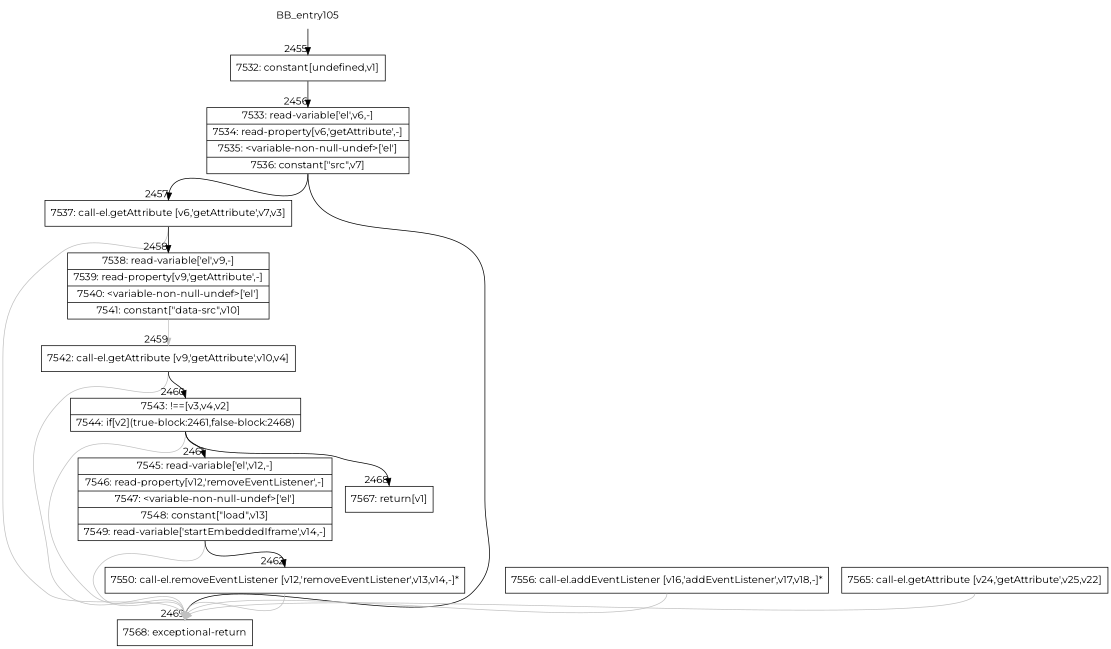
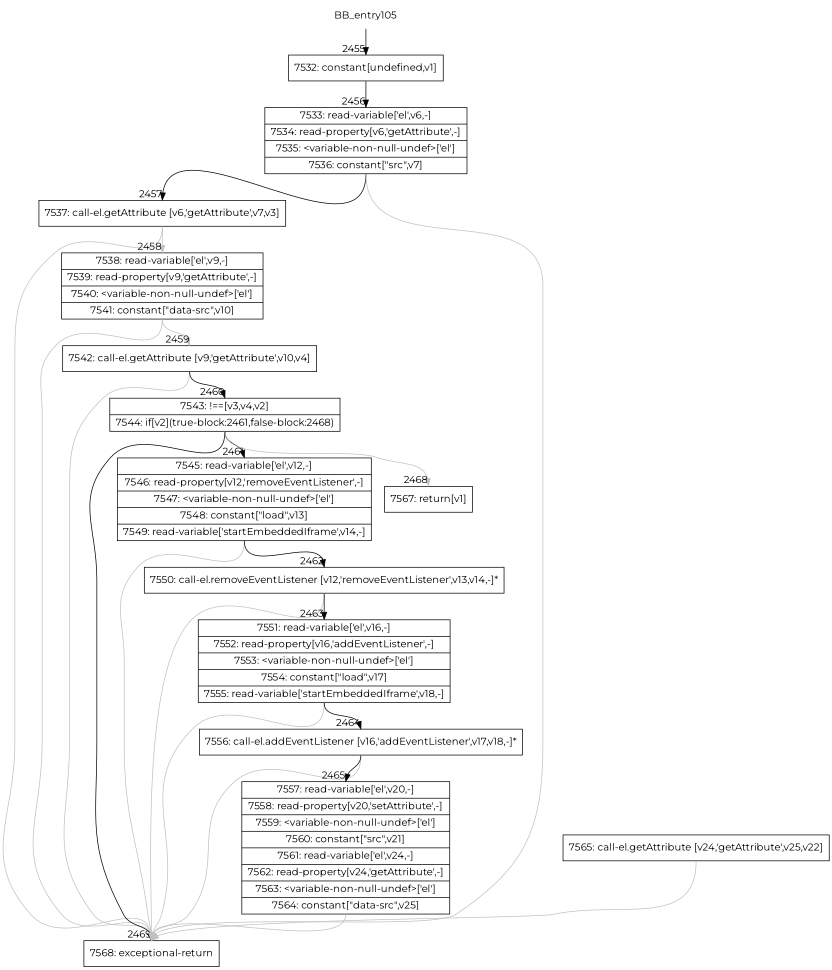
(168, 236) -> (162, 236)
(286, 453) -> (326, 454)
(485, 473) -> (543, 651)
(49, 514) -> (97, 636)
none -> (42, 619)
none -> (324, 661)
none -> (346, 848)
